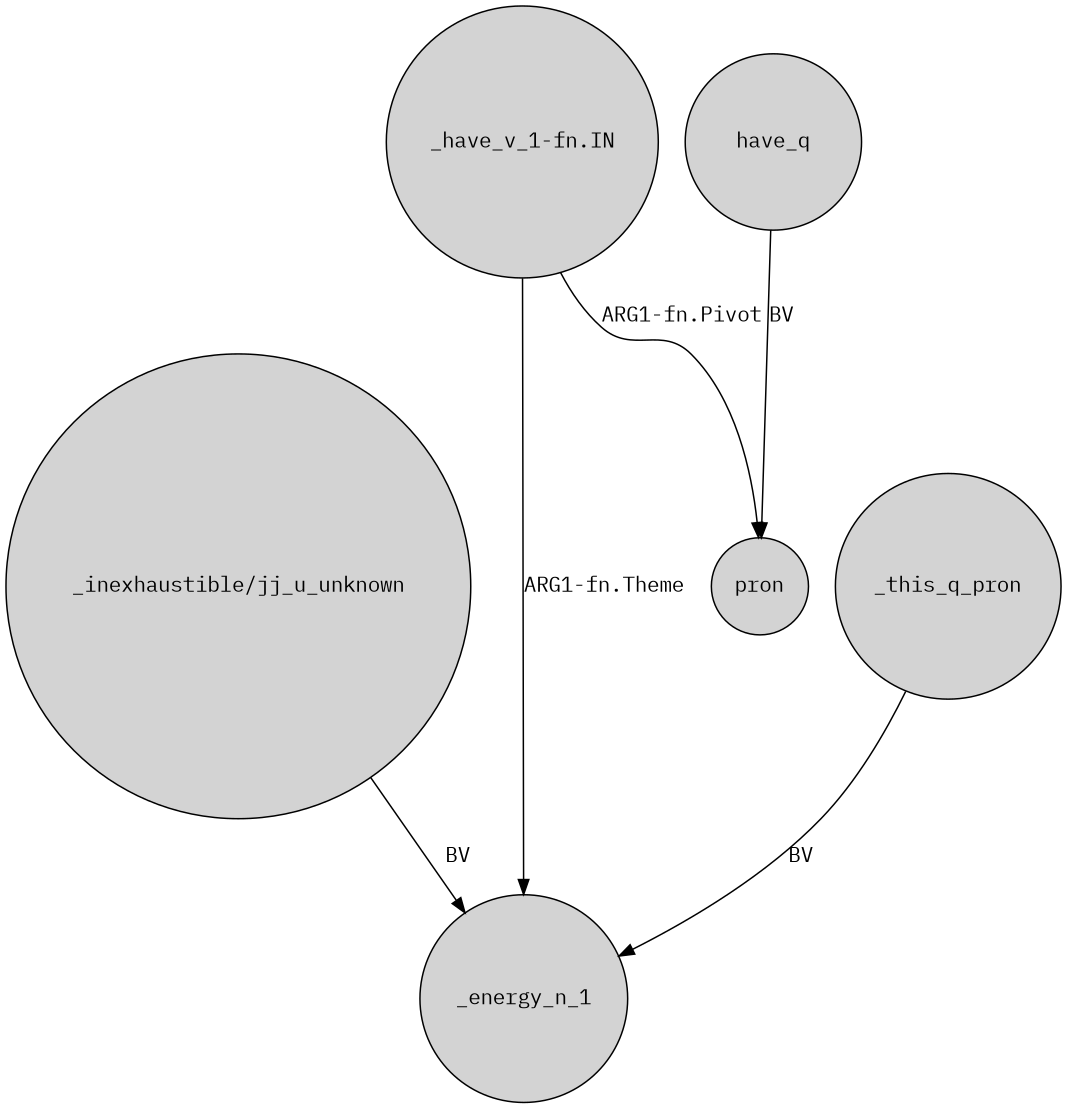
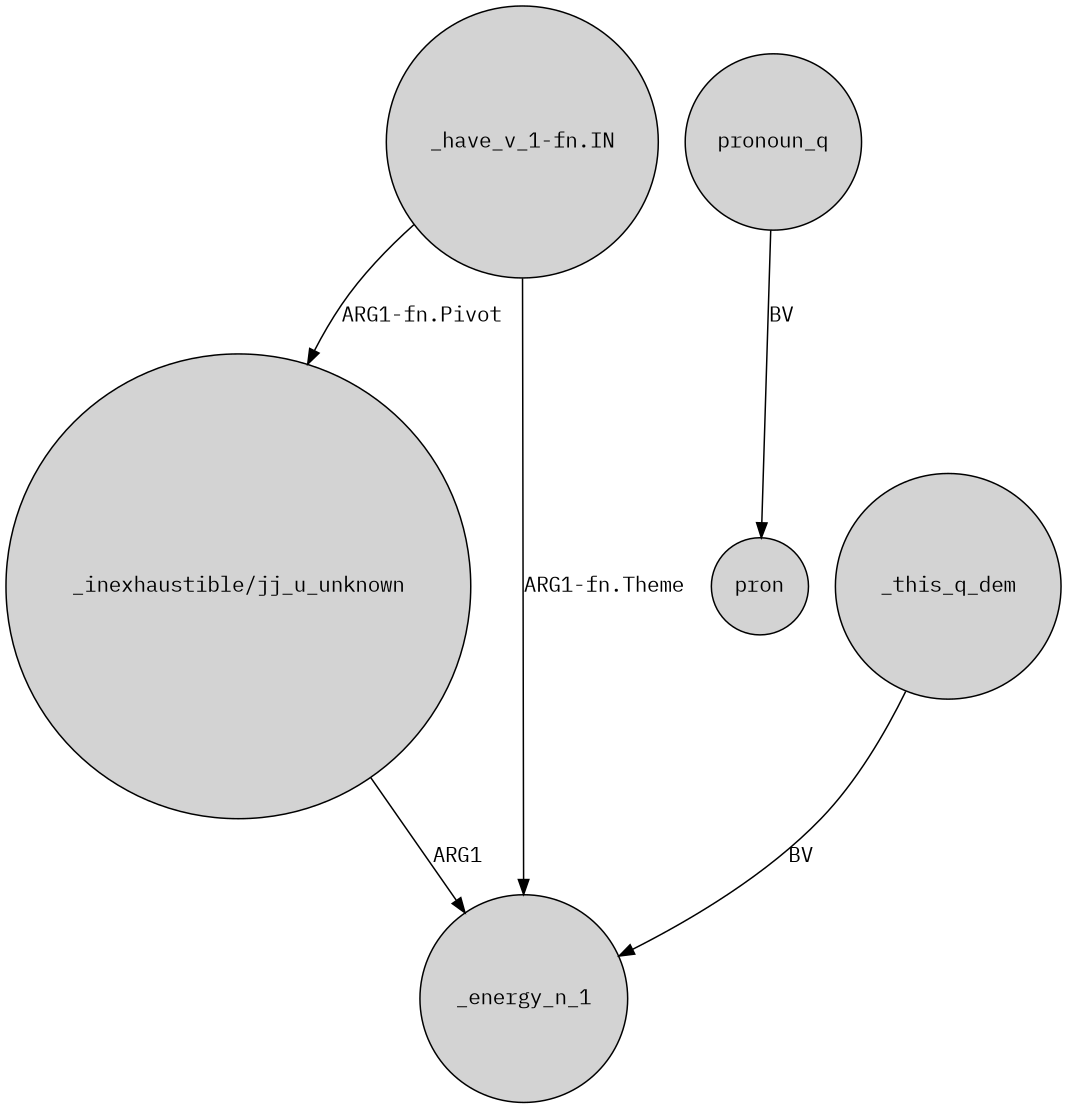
(773, 142) -> (773, 142)
(697, 361) -> (358, 283)
(948, 586) -> (948, 586)
(458, 857) -> (458, 857)
